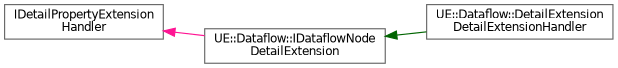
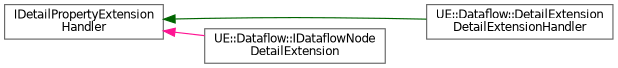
(412, 33) -> (301, 18)
